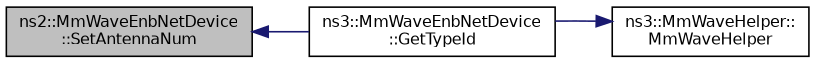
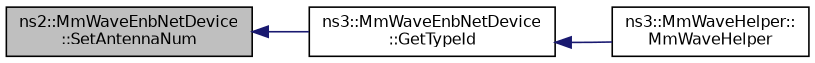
(576, 21) -> (592, 42)
